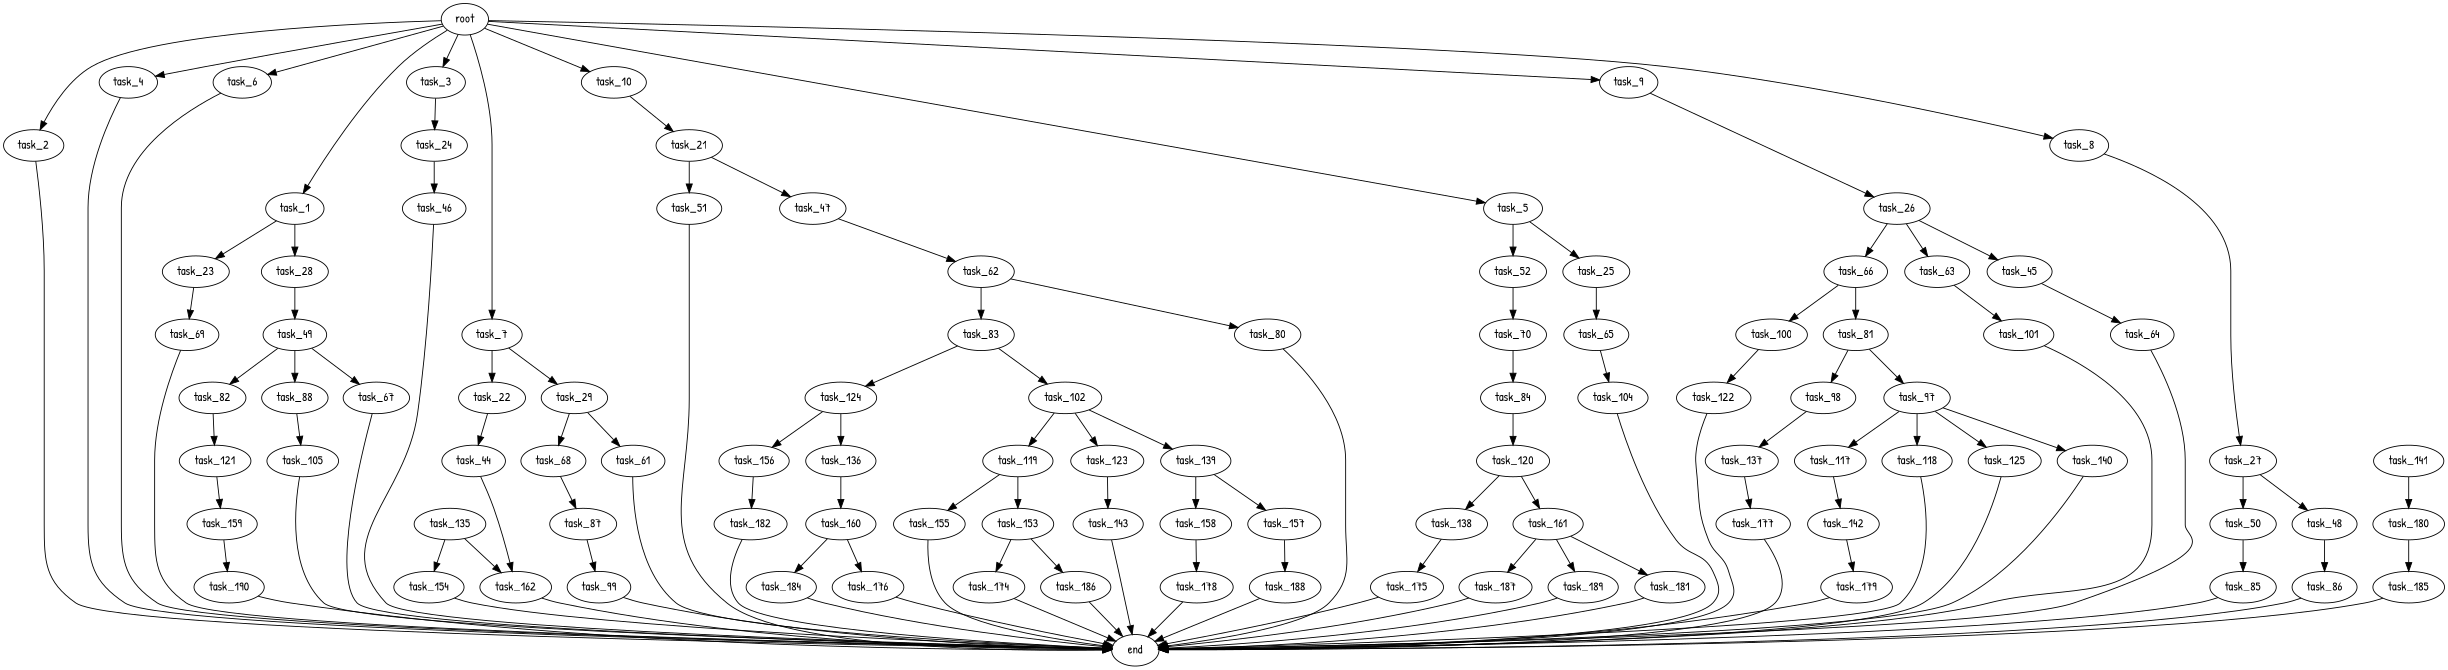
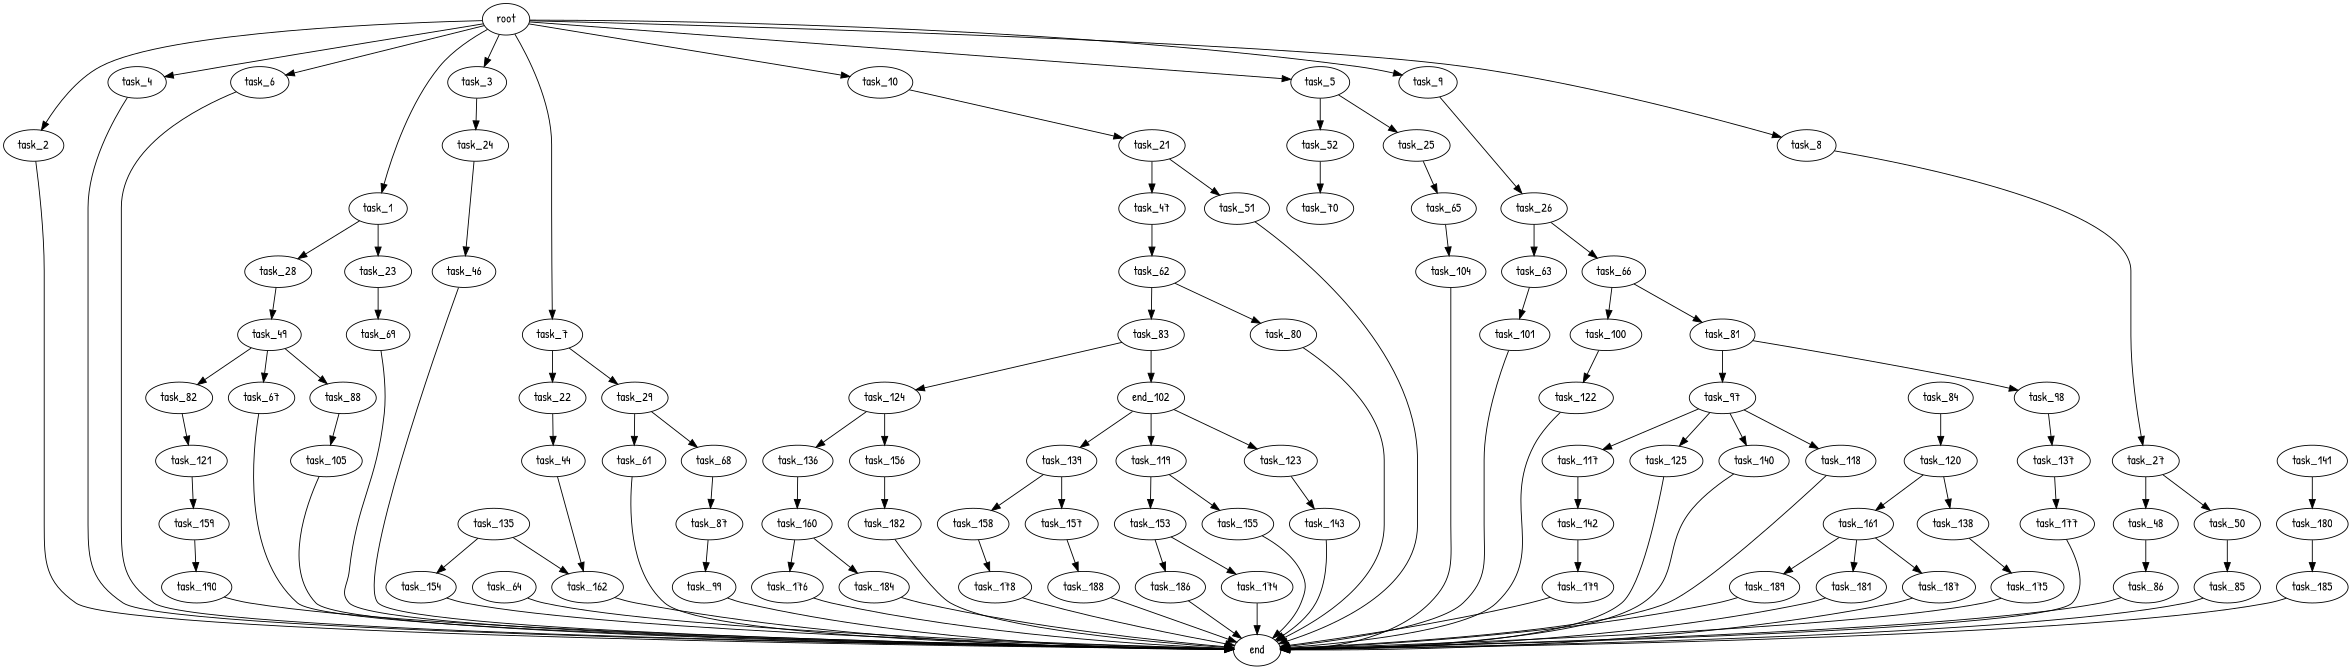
(2020, 272) -> none
(1513, 362) -> none
(1065, 398) -> (1151, 398)
